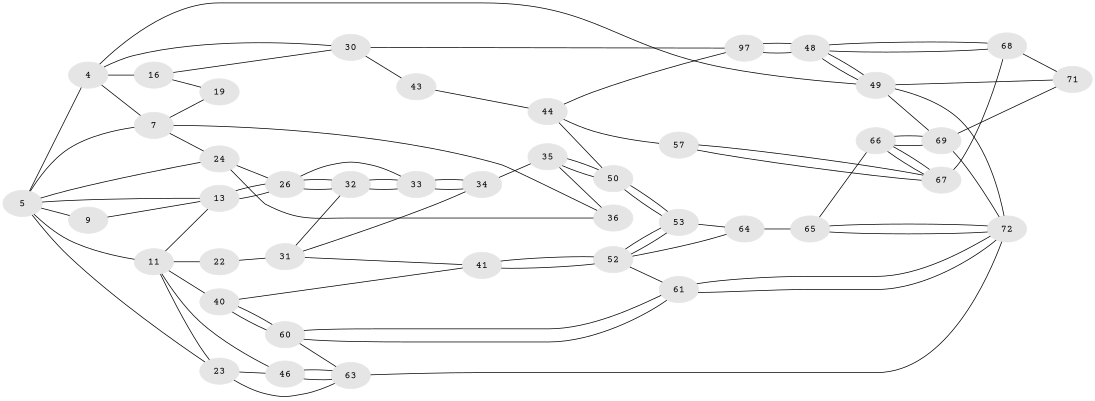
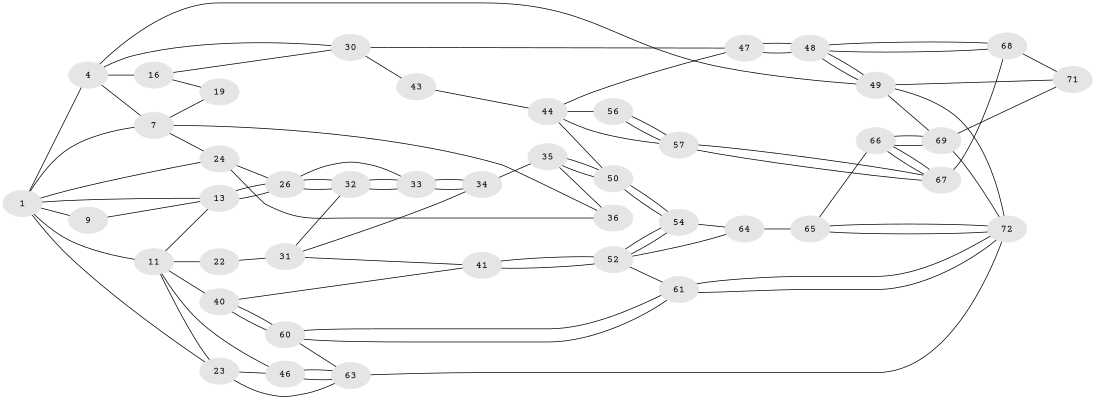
(744, 48) -> (744, 48)
none -> (613, 112)
(23, 203) -> (23, 203)
(679, 222) -> (679, 222)
